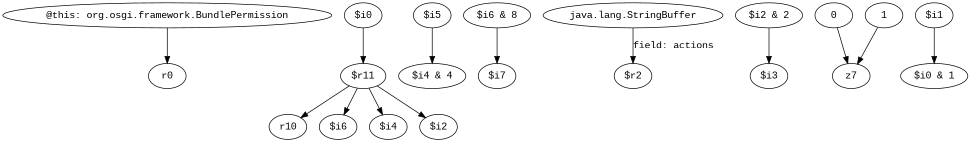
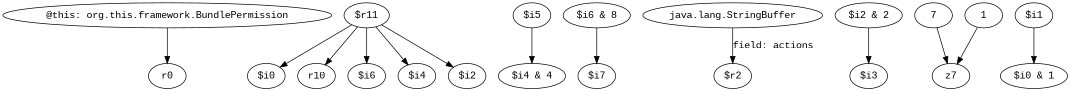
(167, 15) -> (167, 15)
(834, 15) -> (934, 15)
(363, 42) -> (319, 44)
